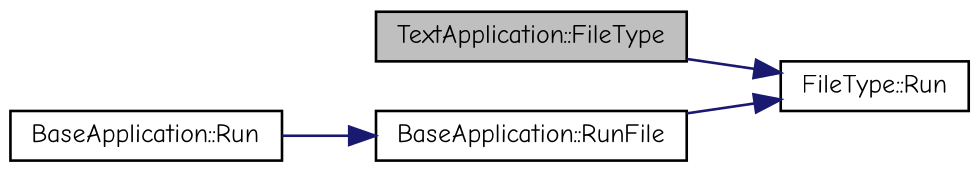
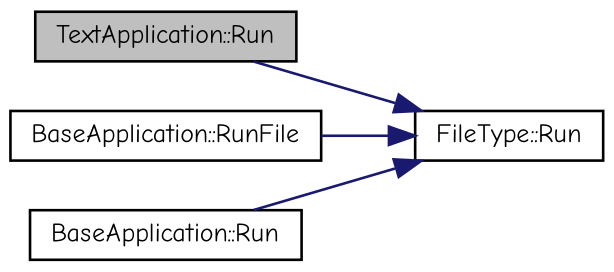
(531, 37) -> (166, 37)
(316, 136) -> (324, 189)
